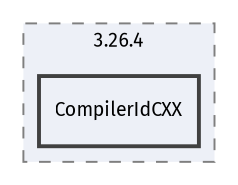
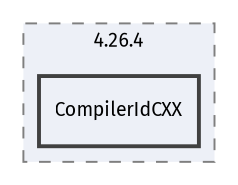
(119, 42) -> (119, 42)
